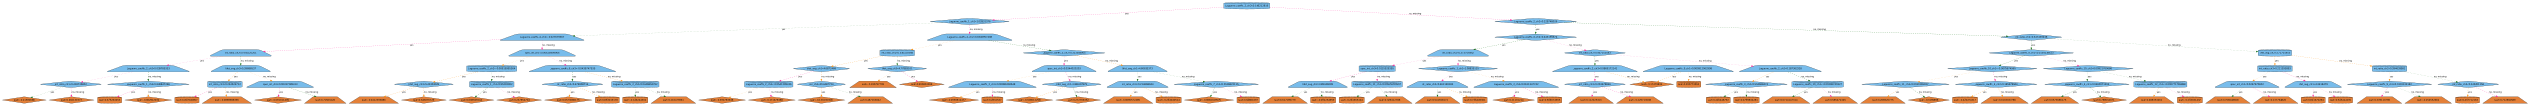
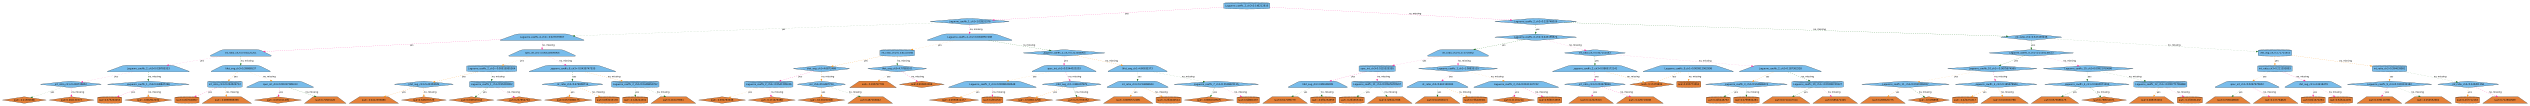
(913, 76) -> (918, 76)
